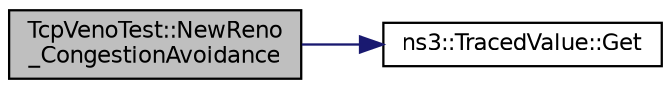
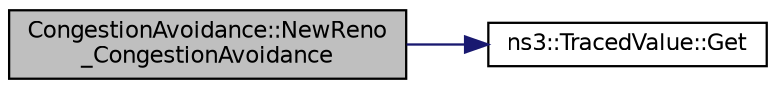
(155, 44) -> (208, 44)
